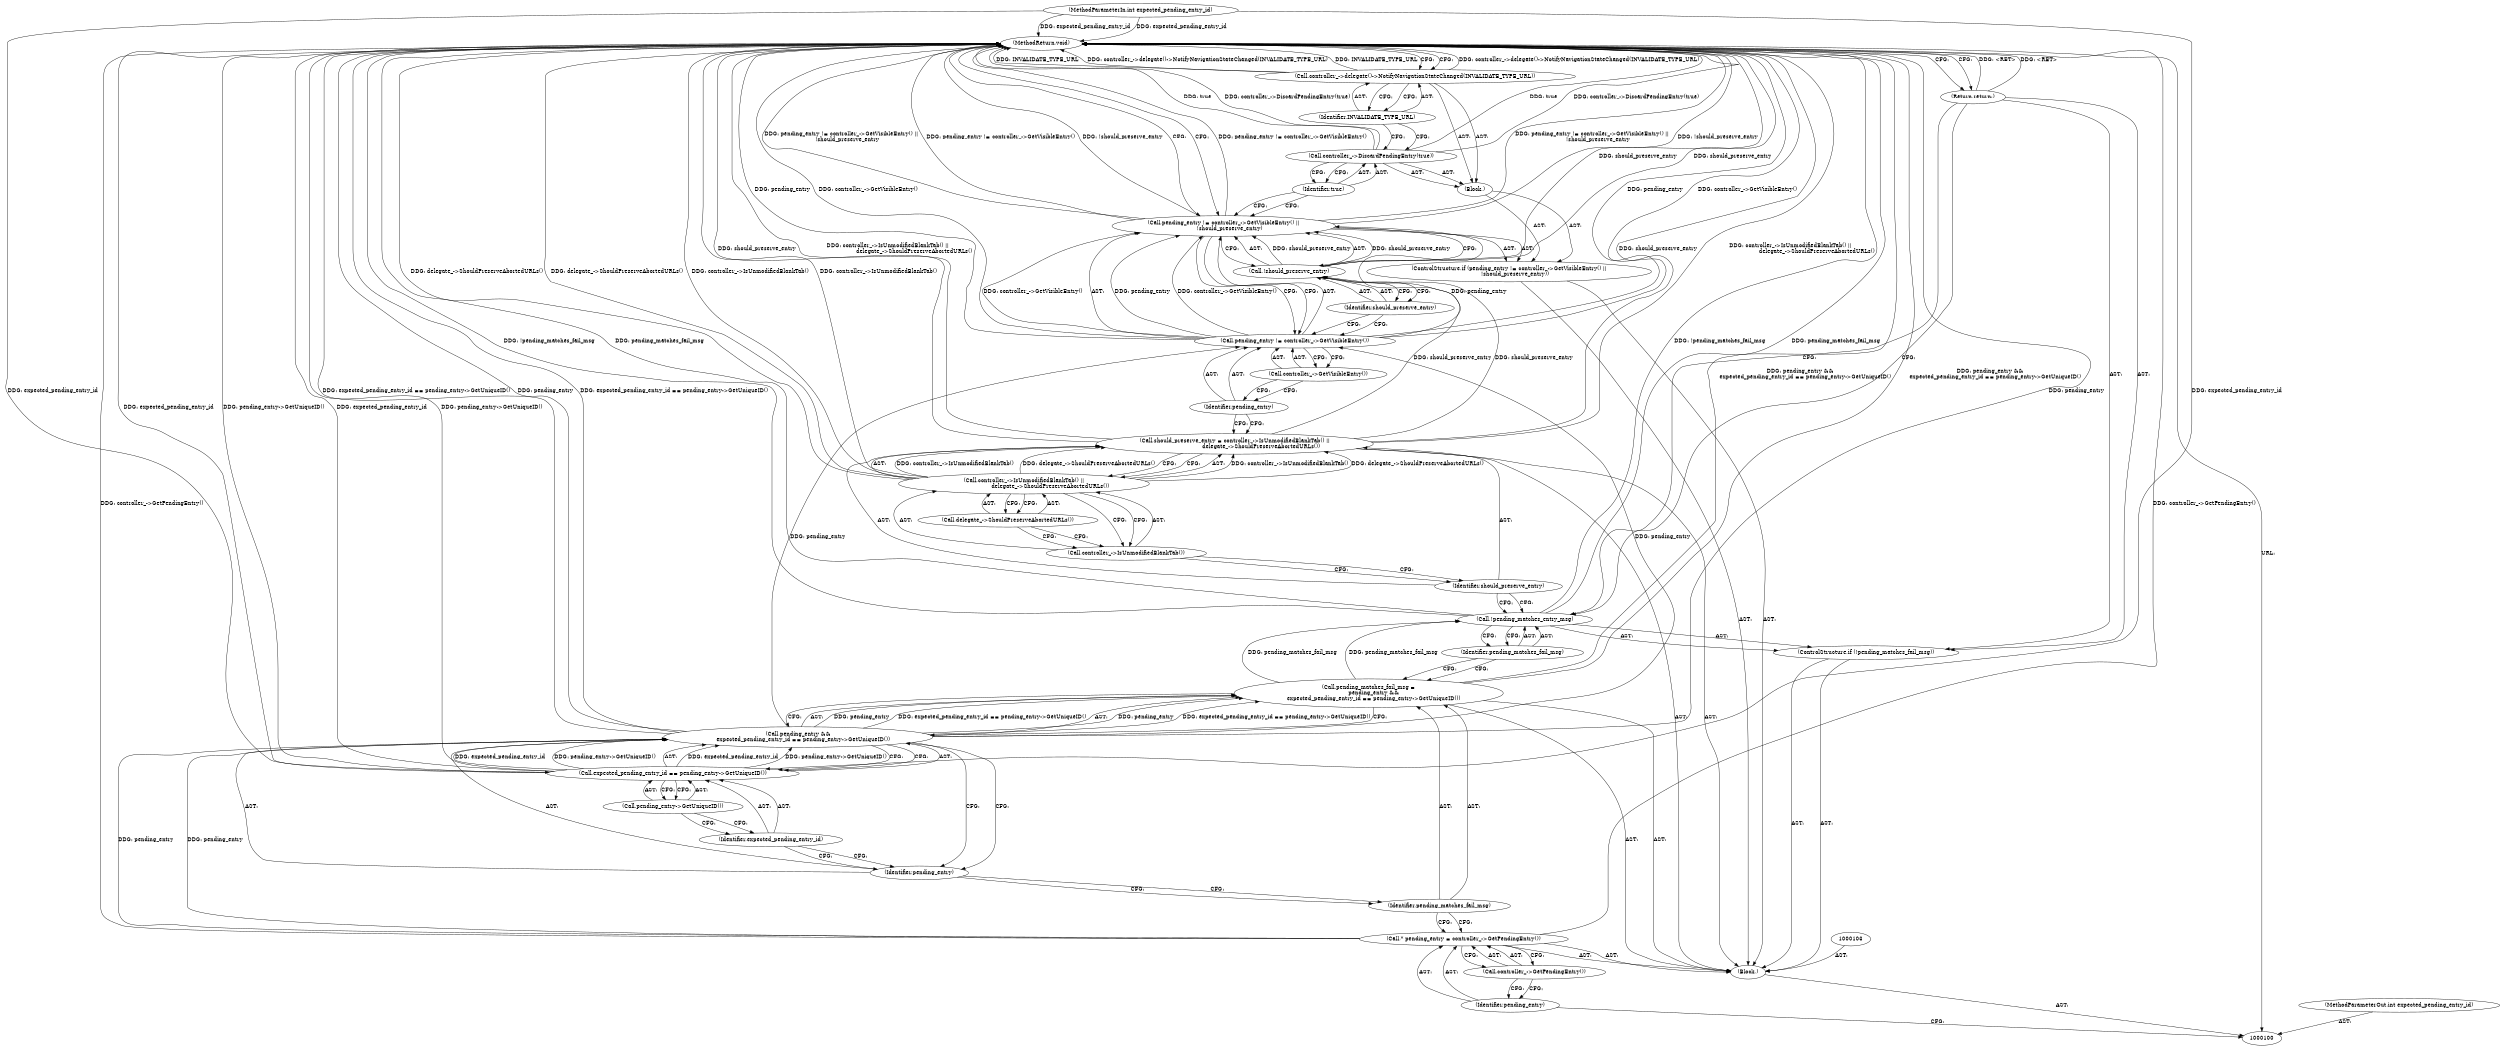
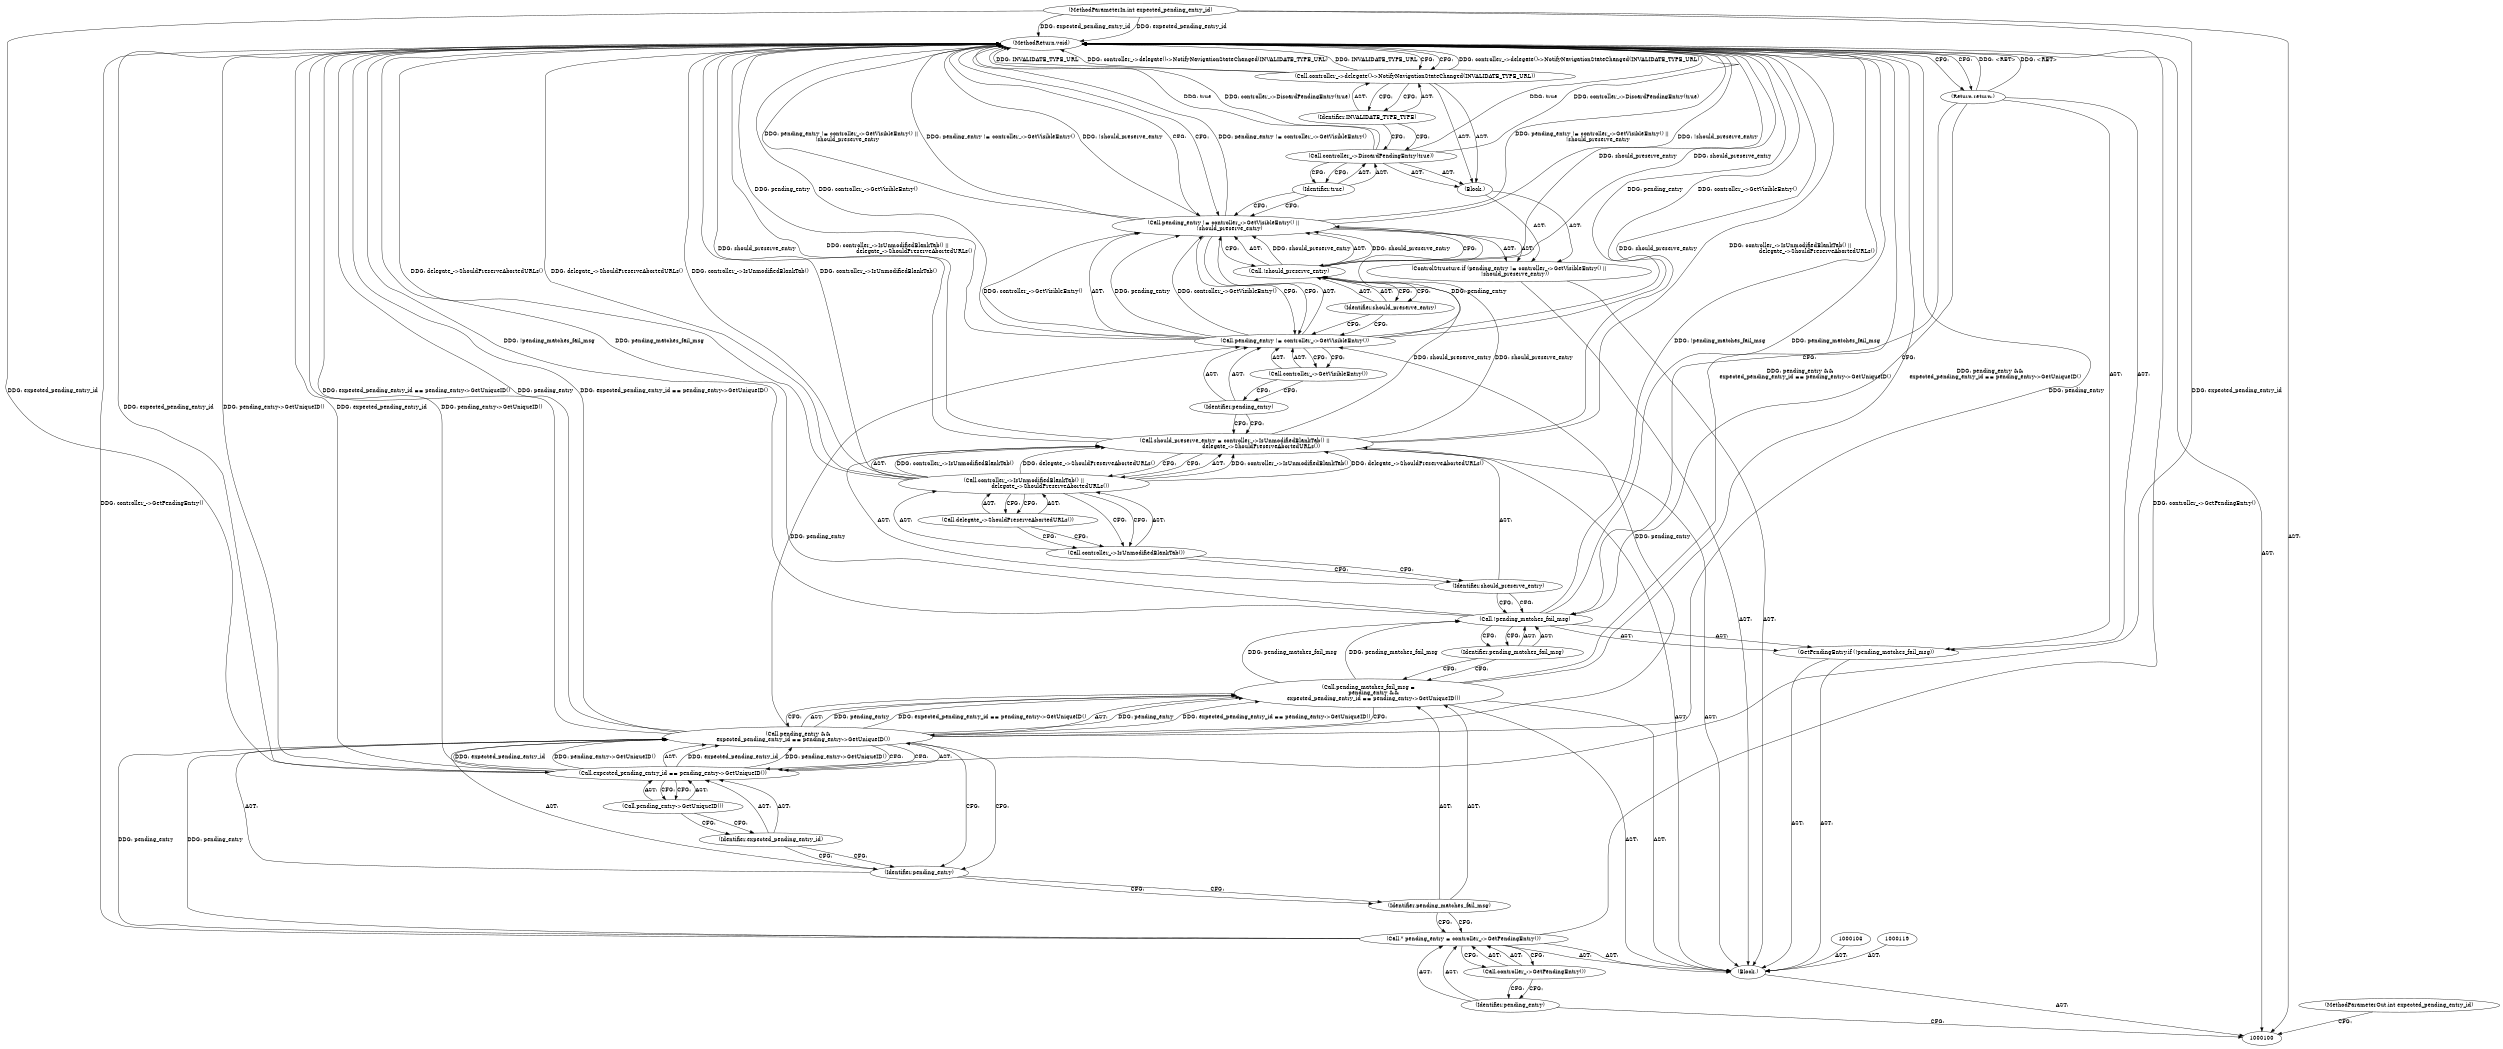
none -> (2259, 35)
(1367, 118) -> (1367, 118)
(2269, 553) -> (2269, 553)
(1525, 620) -> (1525, 620)
(1866, 653) -> (1866, 653)
none -> (1897, 939)
(2346, 1022) -> (2346, 1022)
